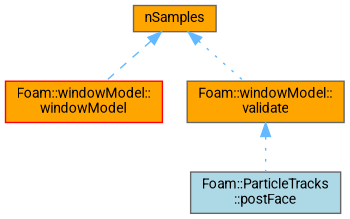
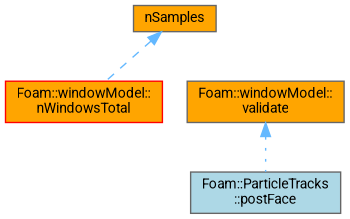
(221, 61) -> none
(84, 102) -> (84, 102)
